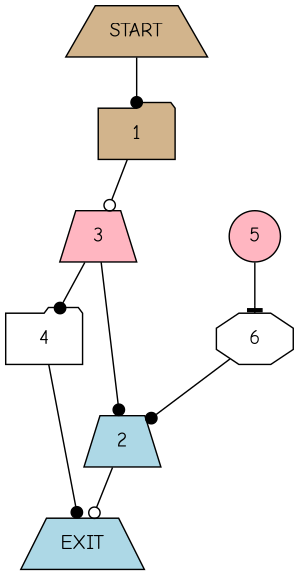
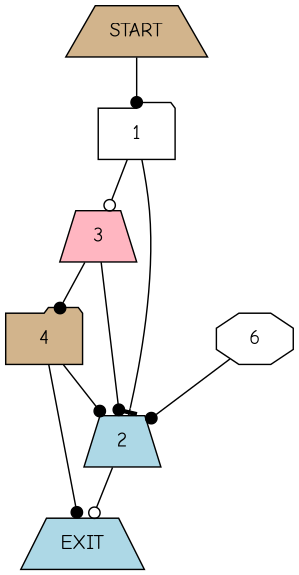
(137, 134) -> (137, 134)
(255, 236) -> none
none -> (149, 284)
(44, 339) -> (44, 339)
none -> (80, 386)
